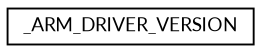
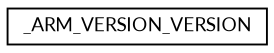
(131, 27) -> (137, 27)
